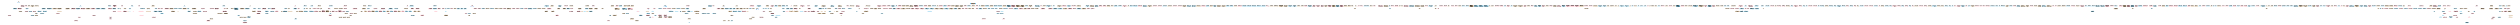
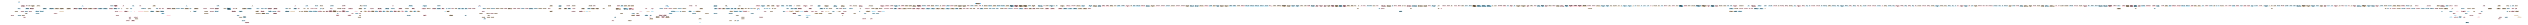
none -> (2313, 6)
